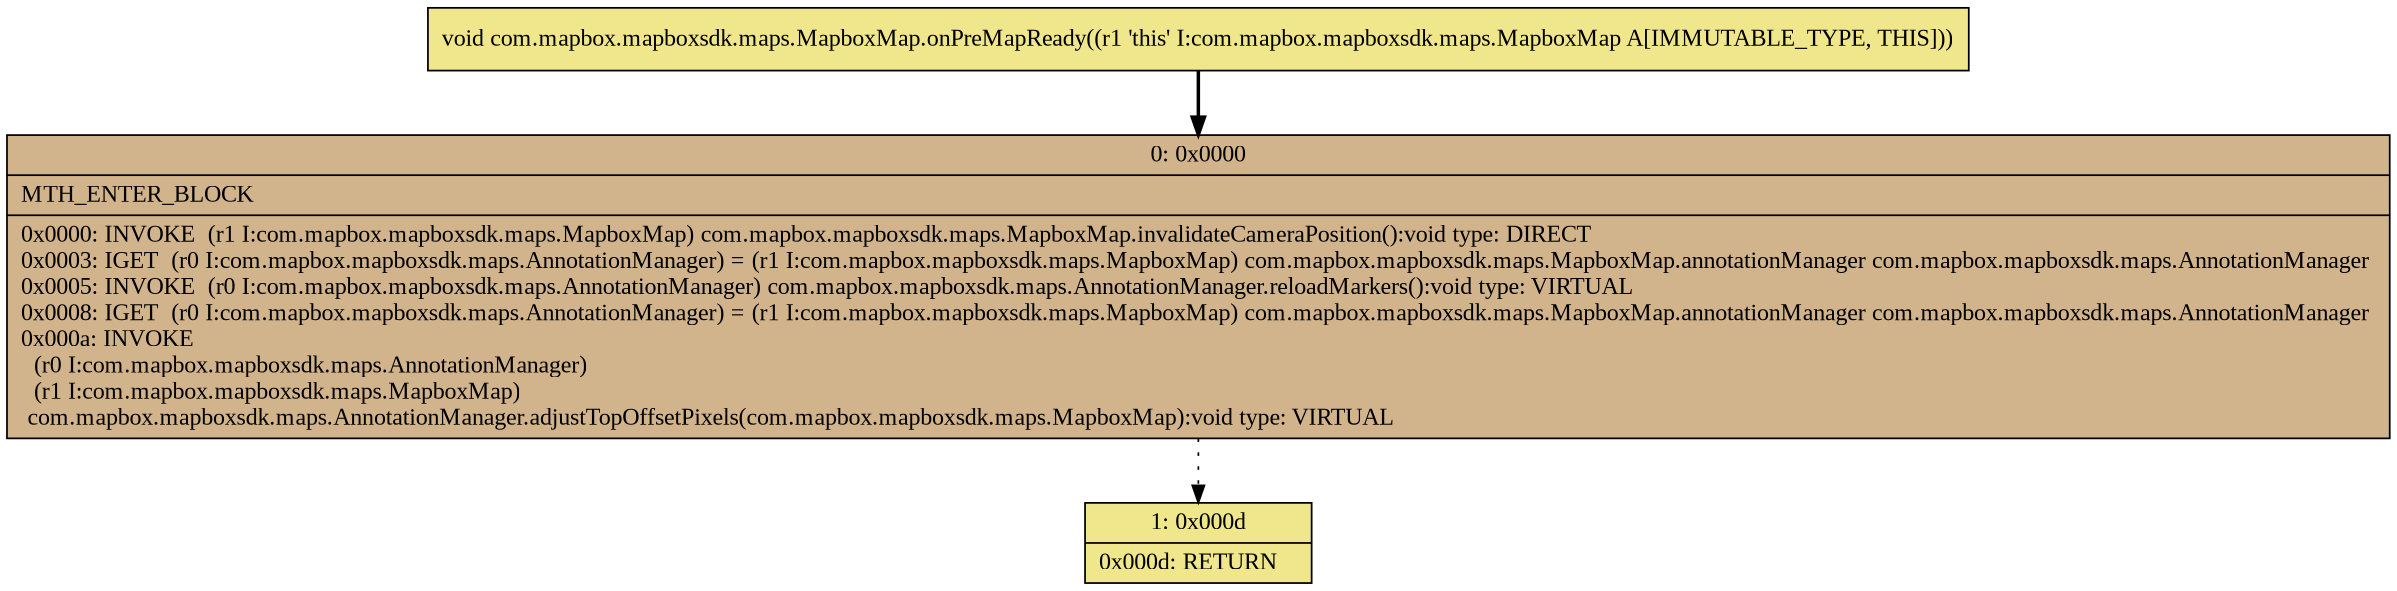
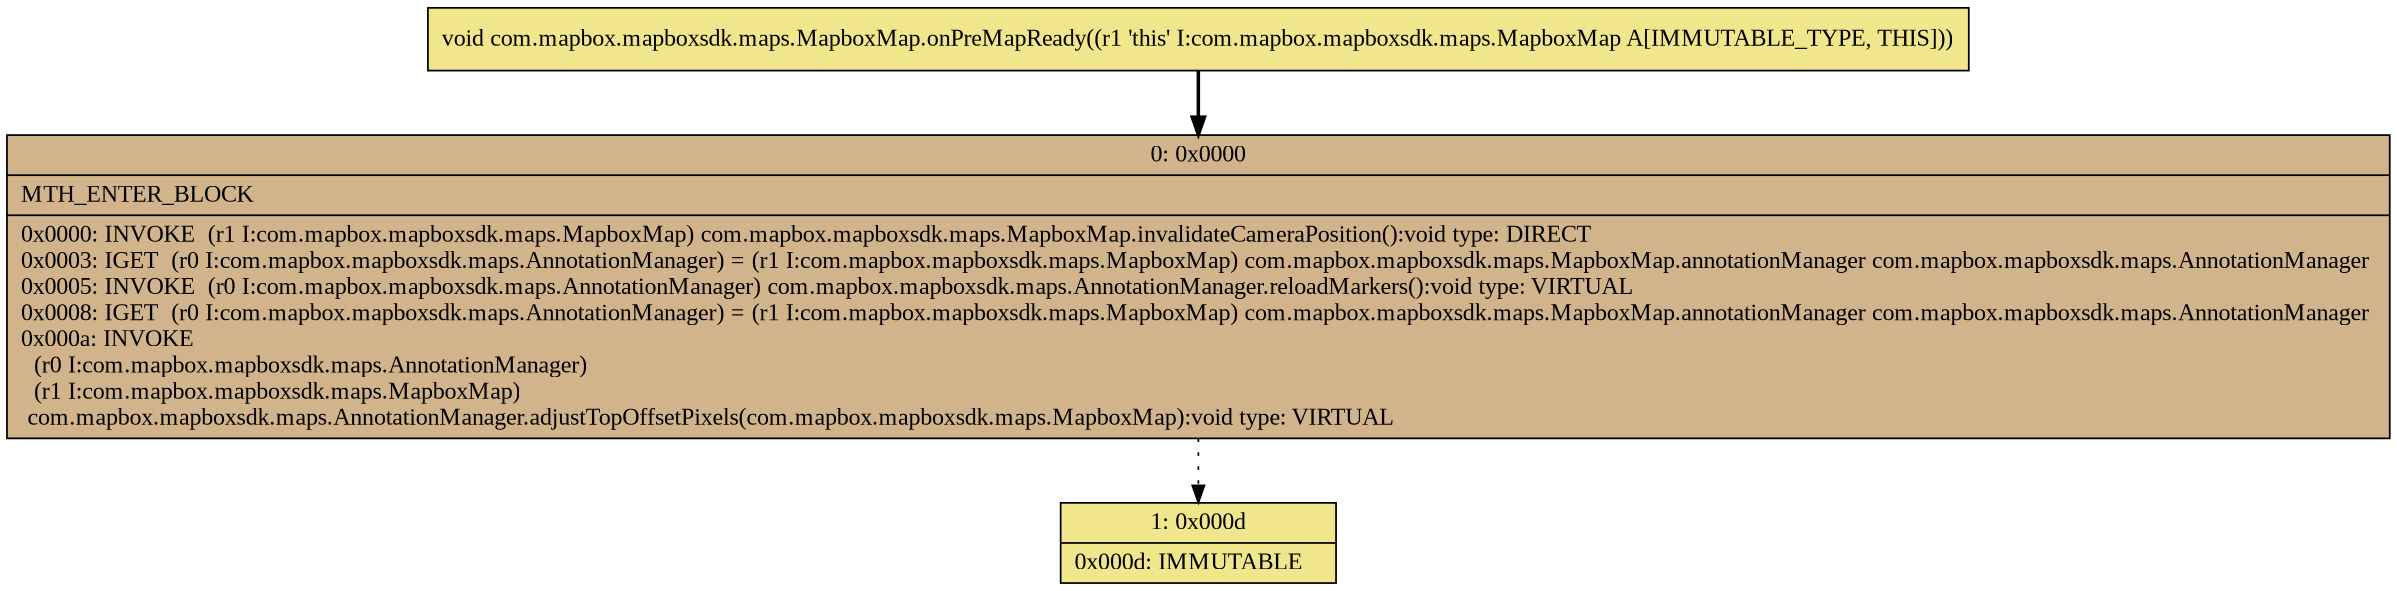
(1198, 562) -> (1198, 562)
